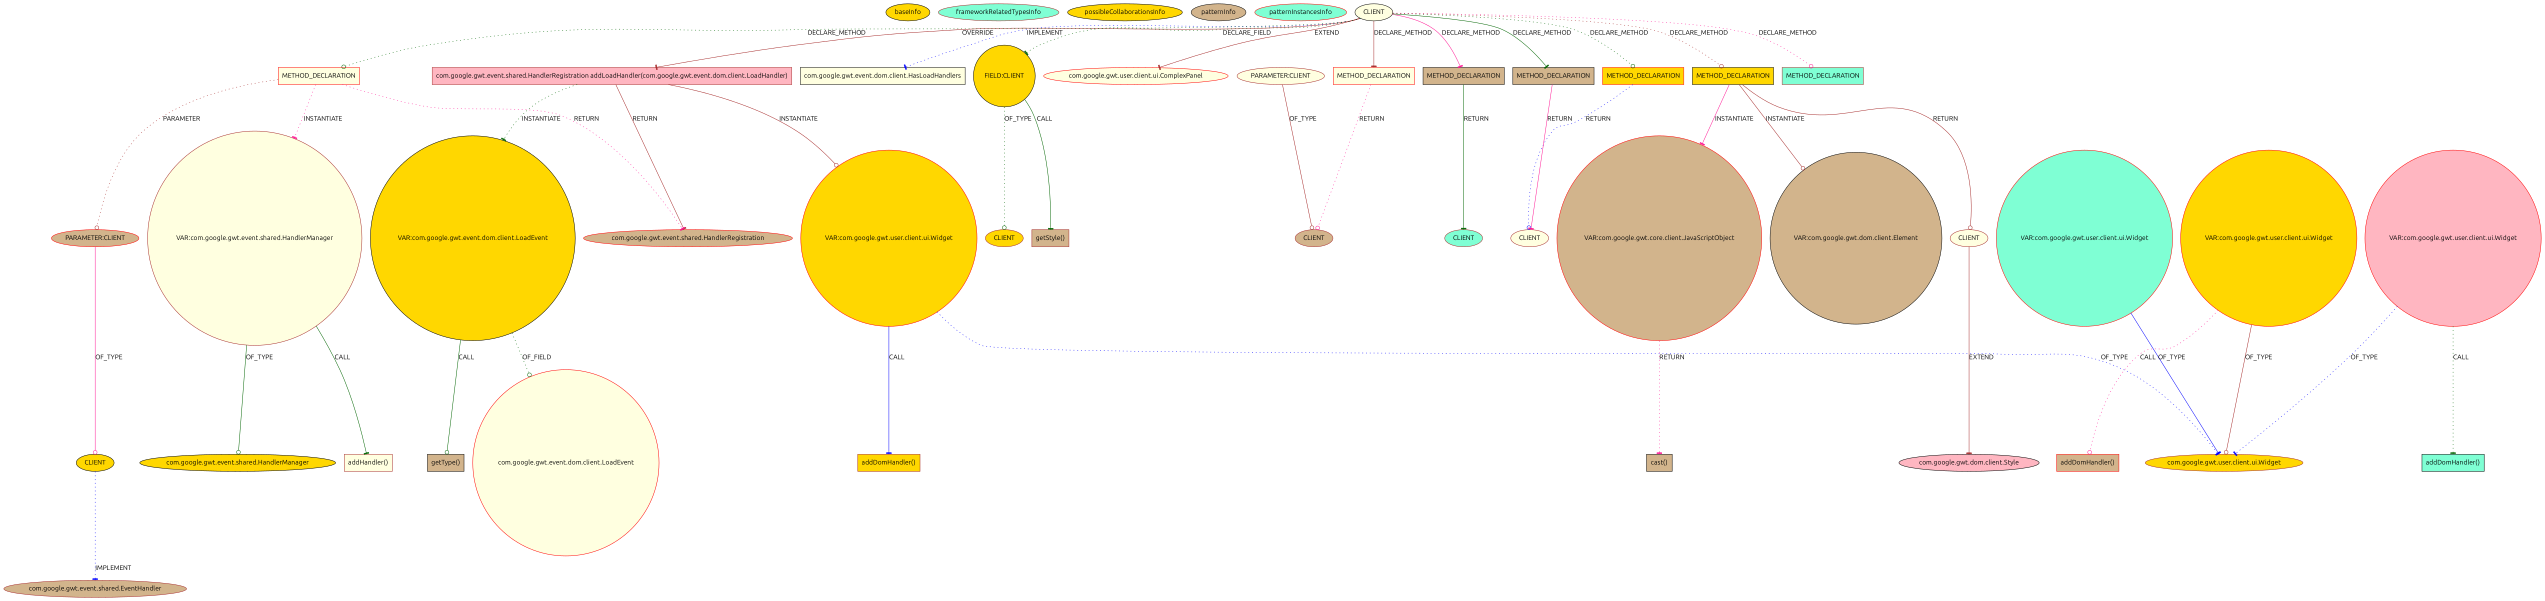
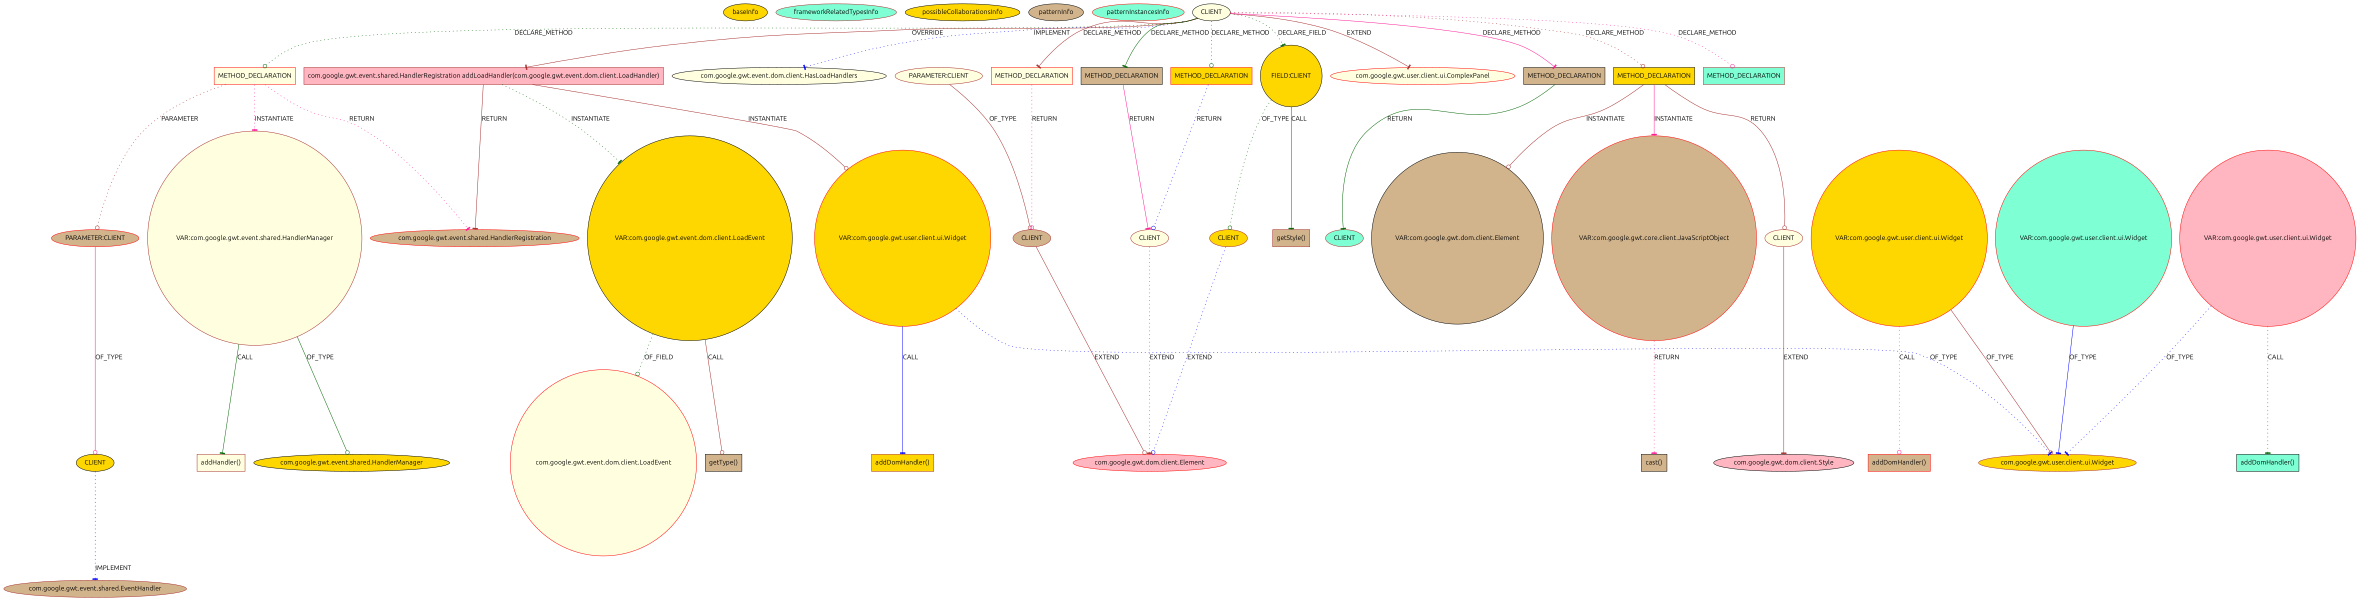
(883, 76) -> (779, 76)
(454, 395) -> (713, 395)
none -> (1150, 463)
